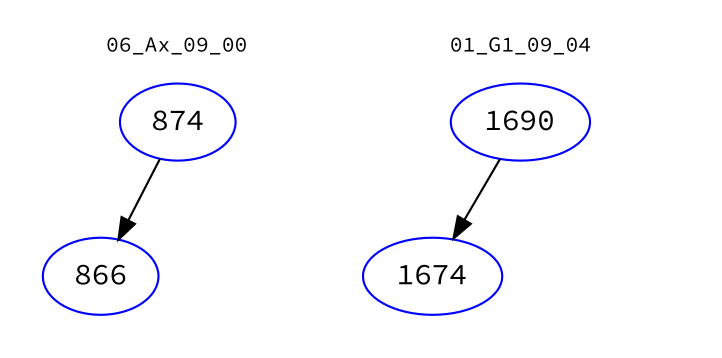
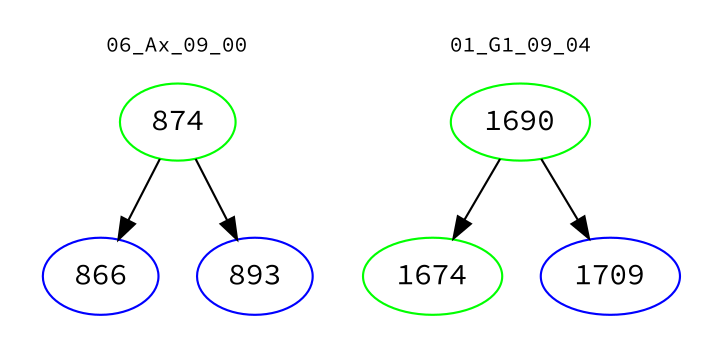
(178, 122) -> (178, 122)
(520, 122) -> (520, 122)
none -> (255, 276)
(433, 276) -> (433, 276)
none -> (610, 276)
